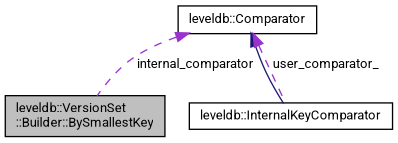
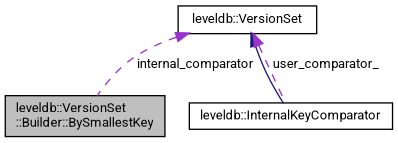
(247, 20) -> (247, 20)
